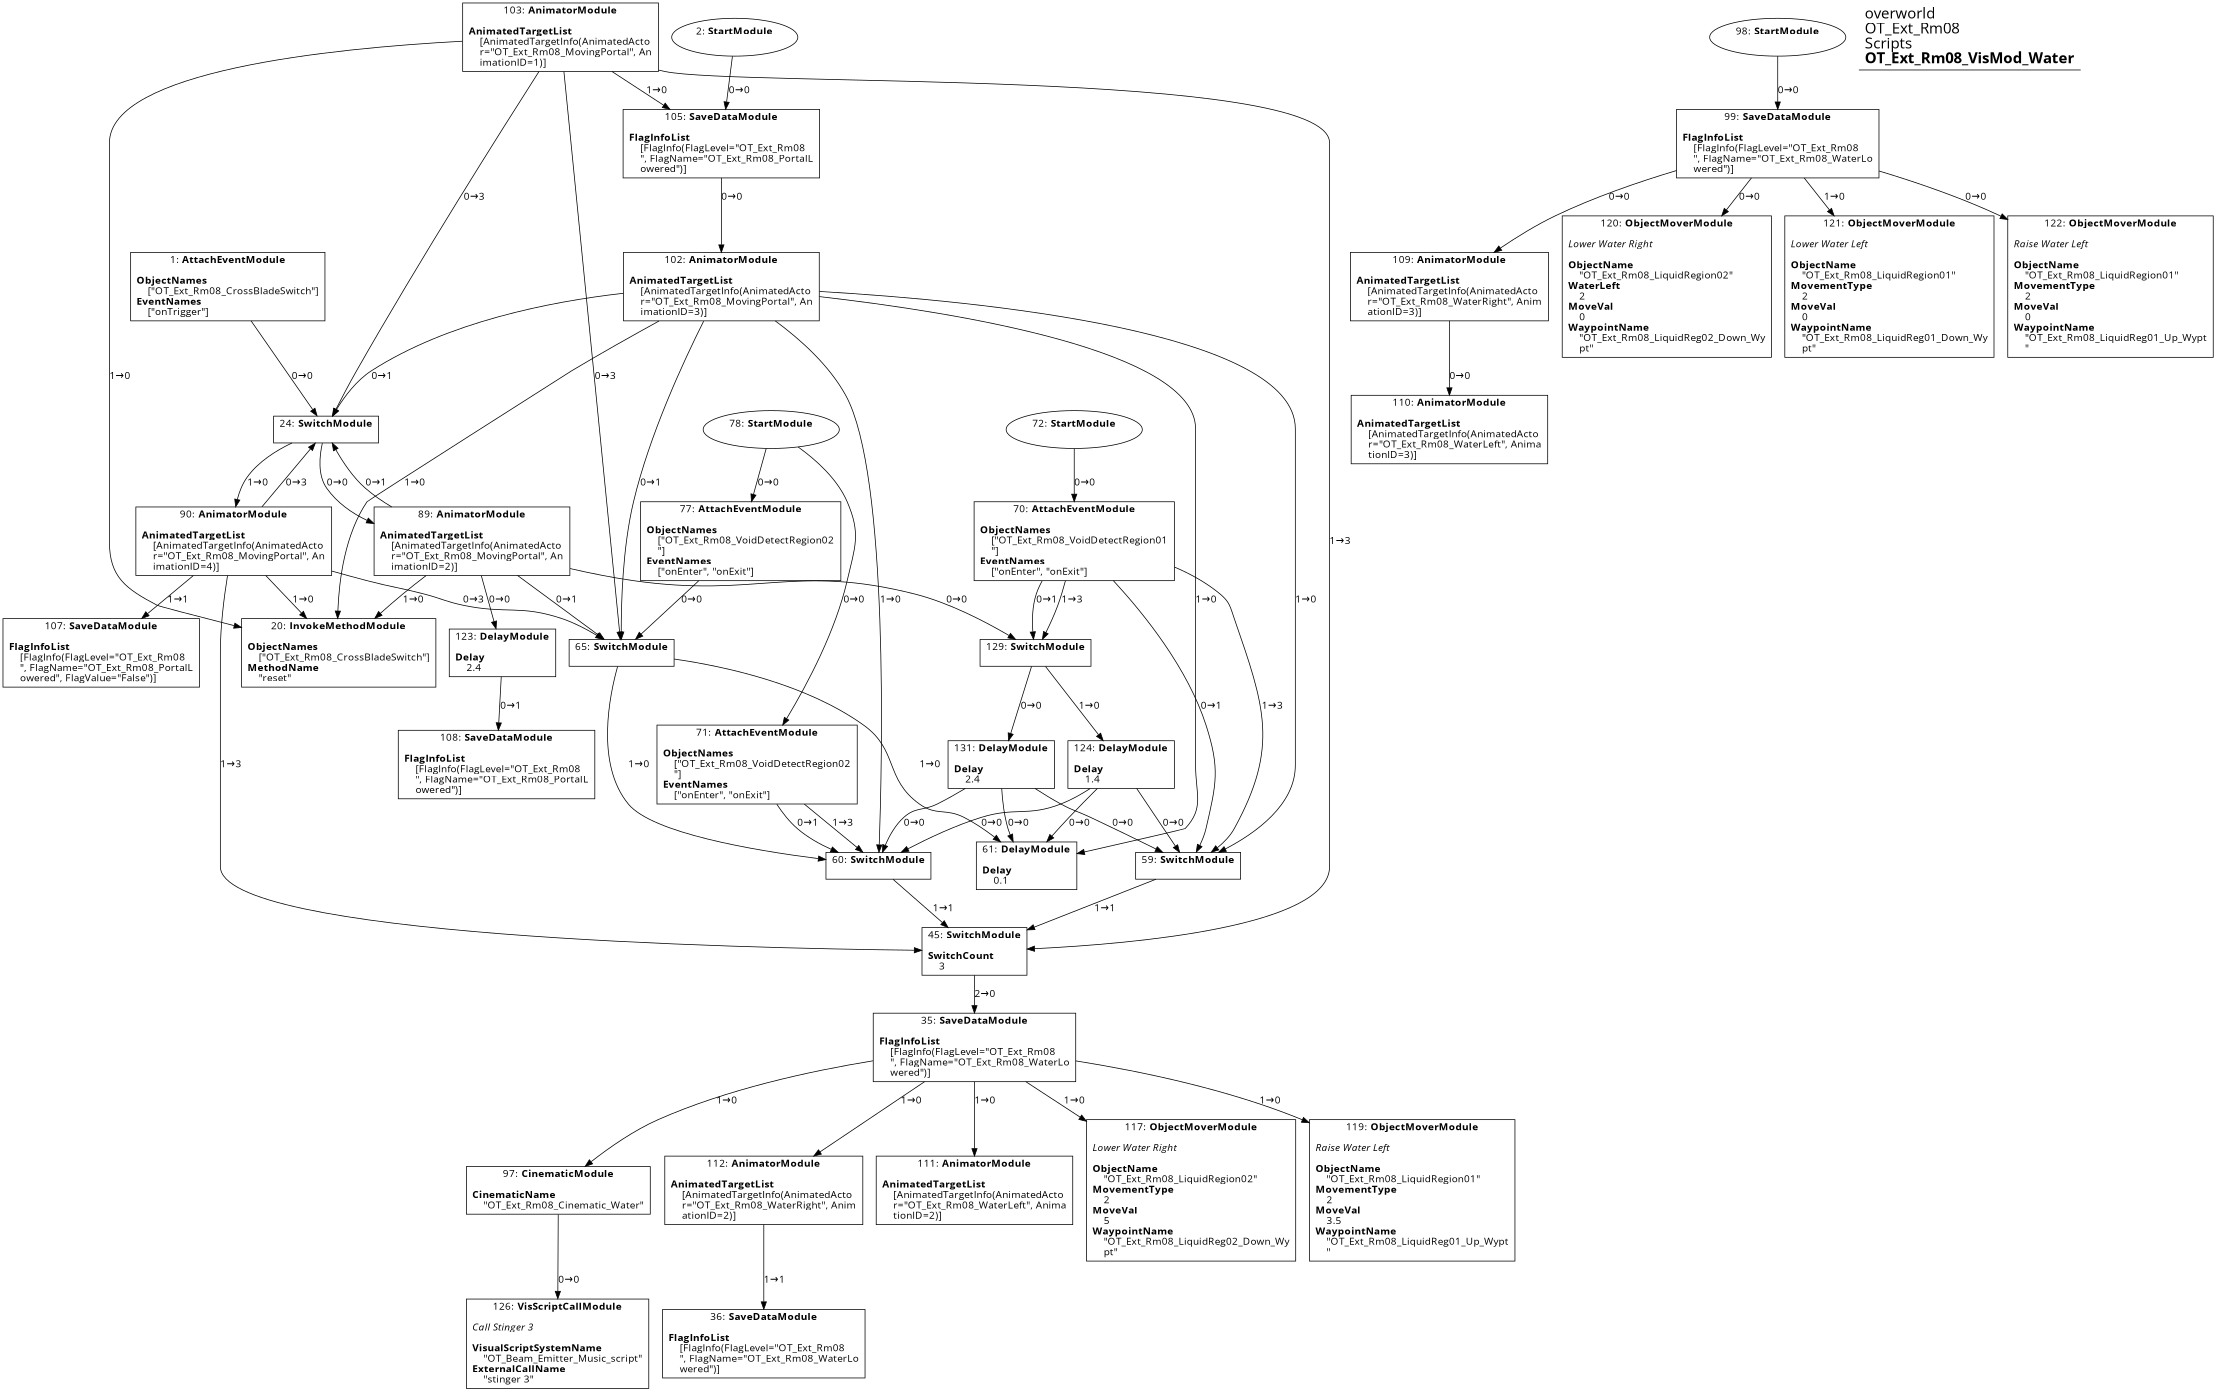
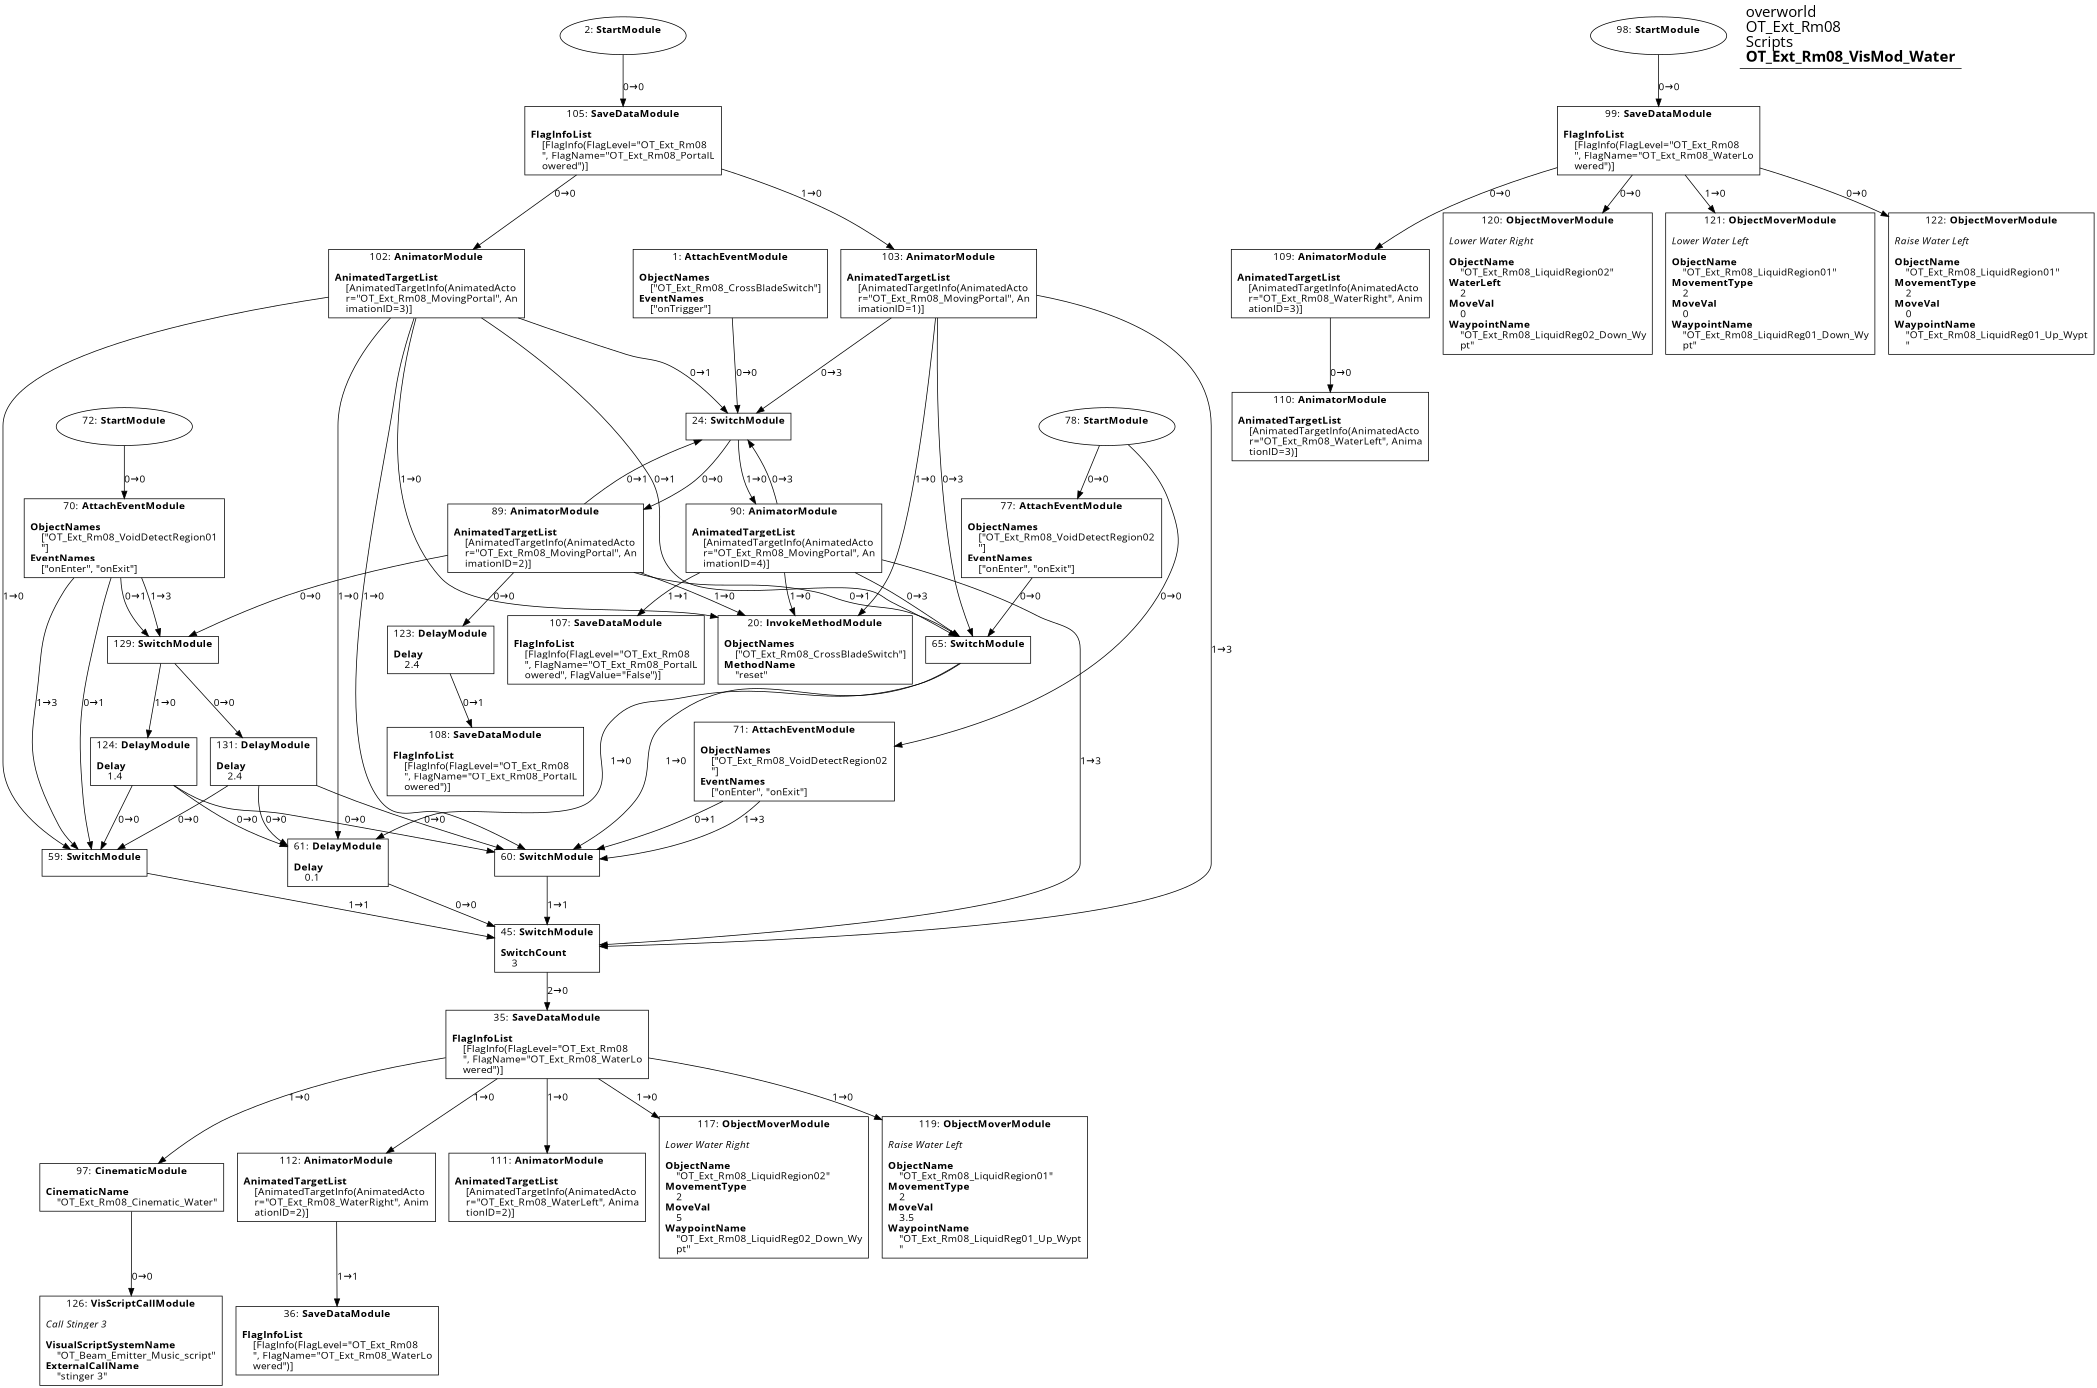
(638, 88) -> (808, 201)
none -> (438, 904)
